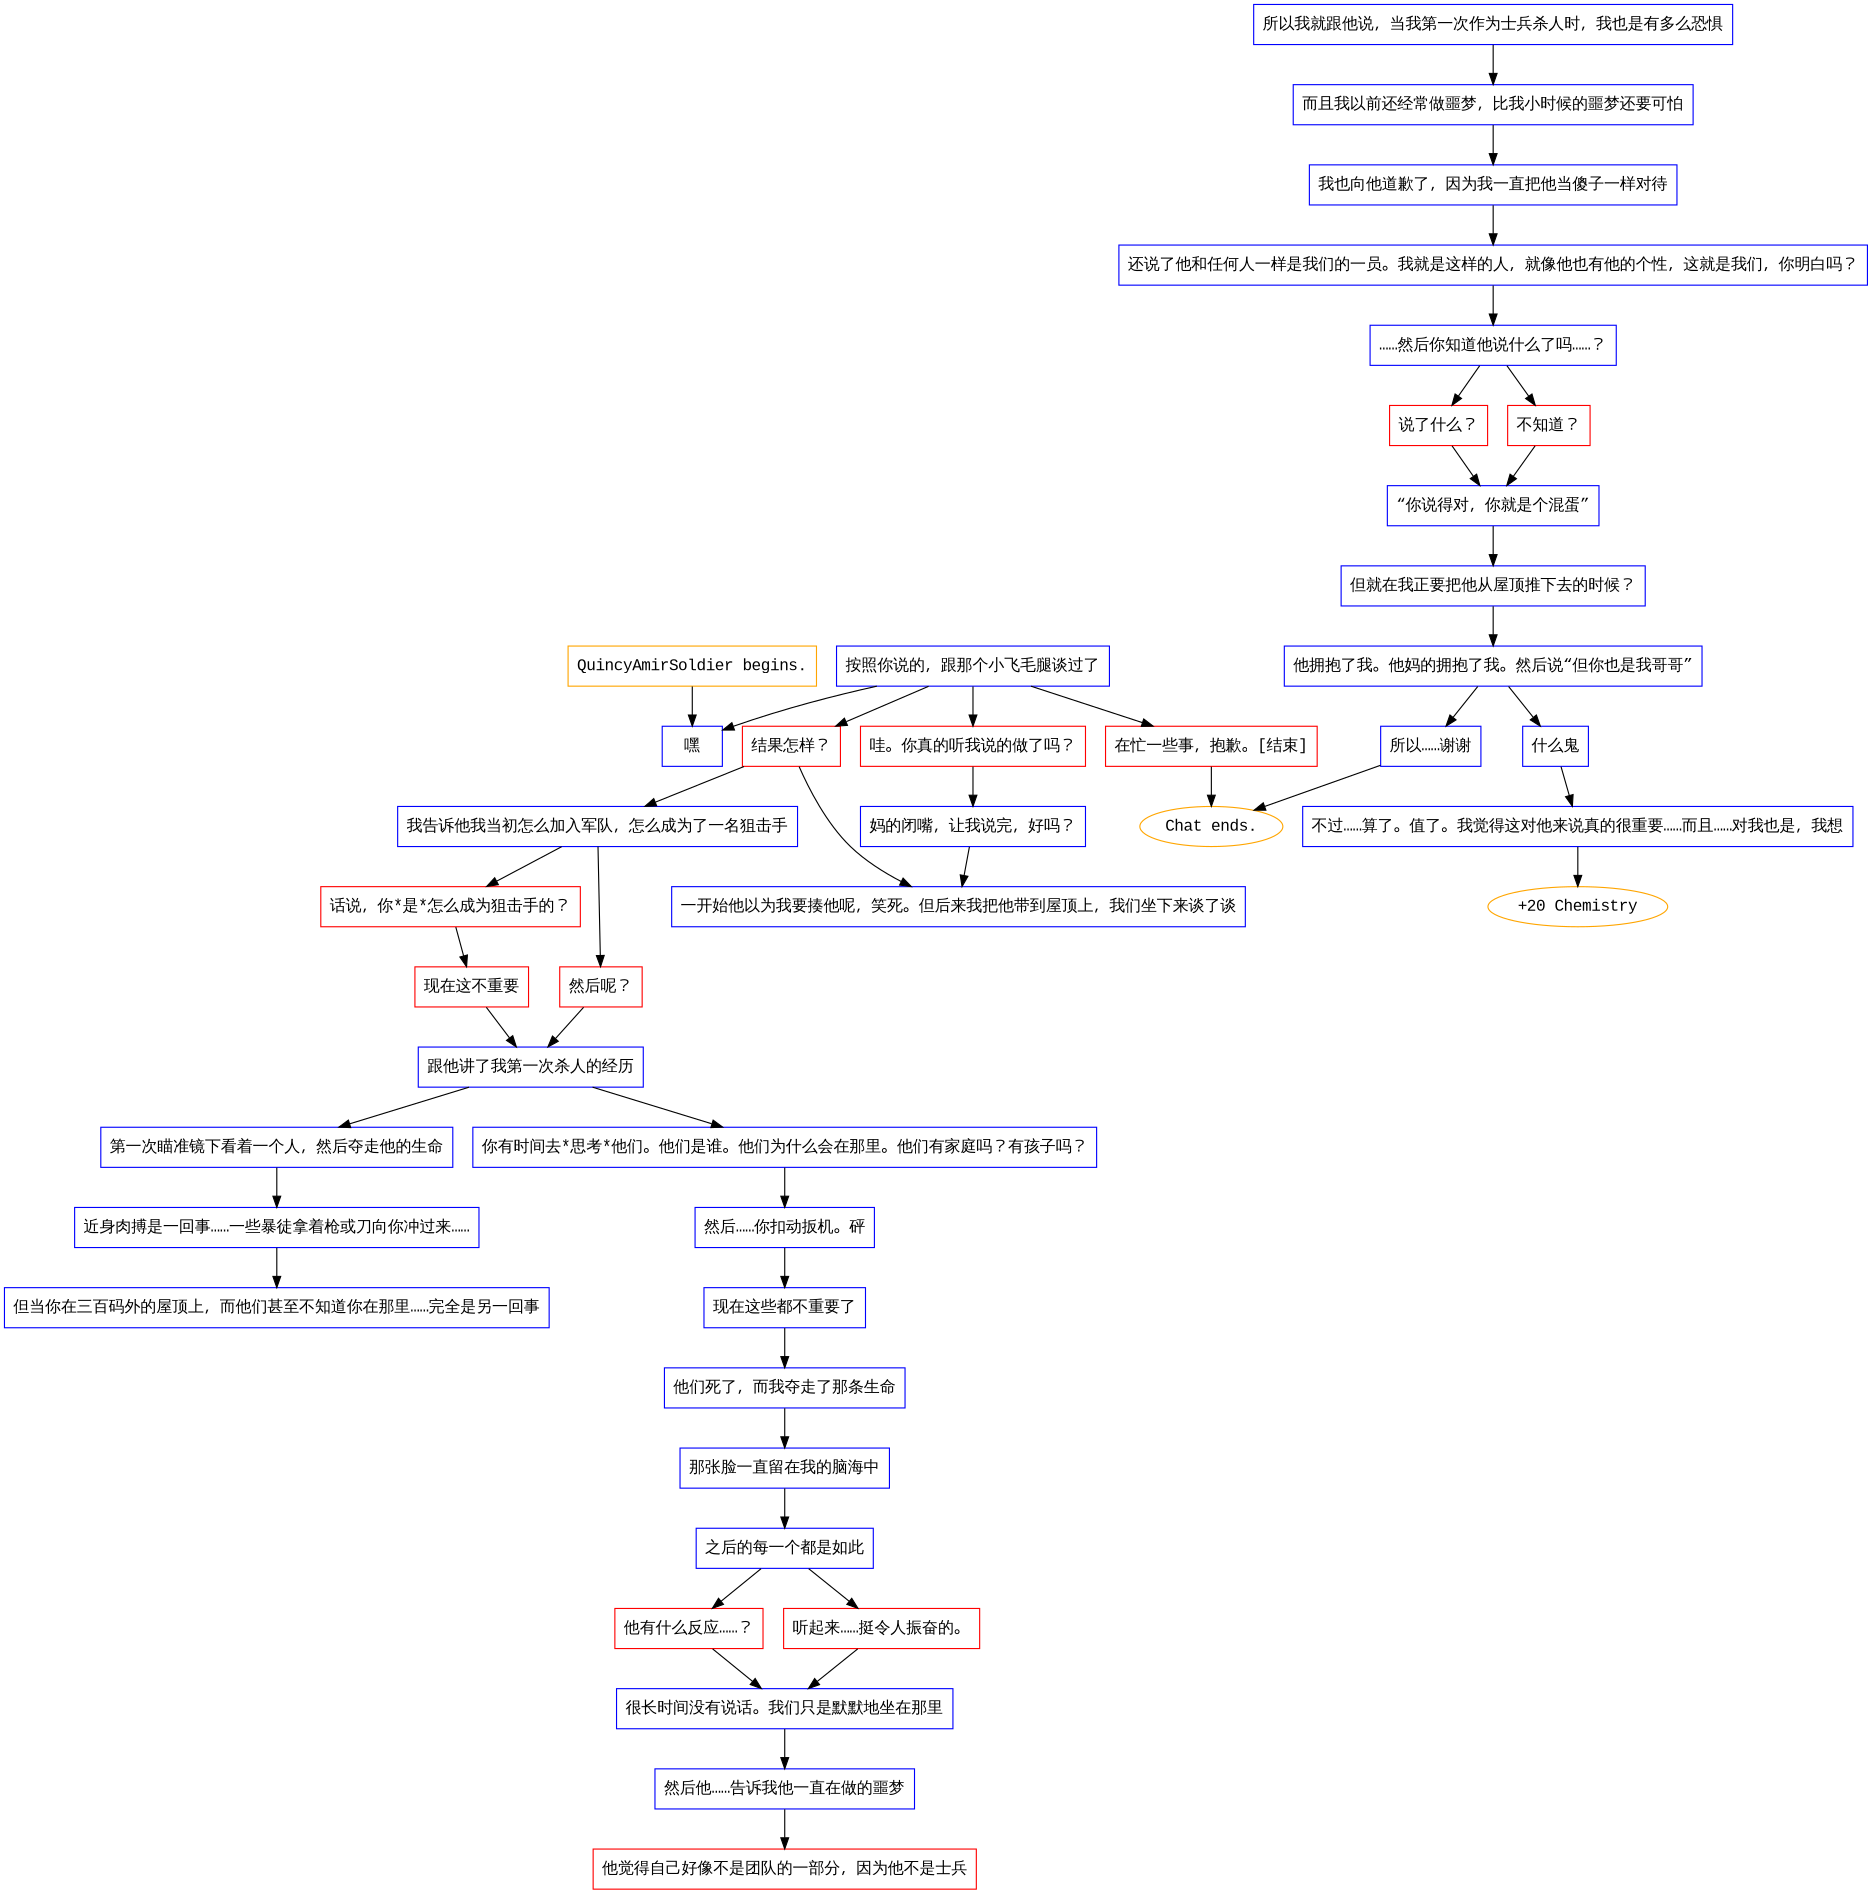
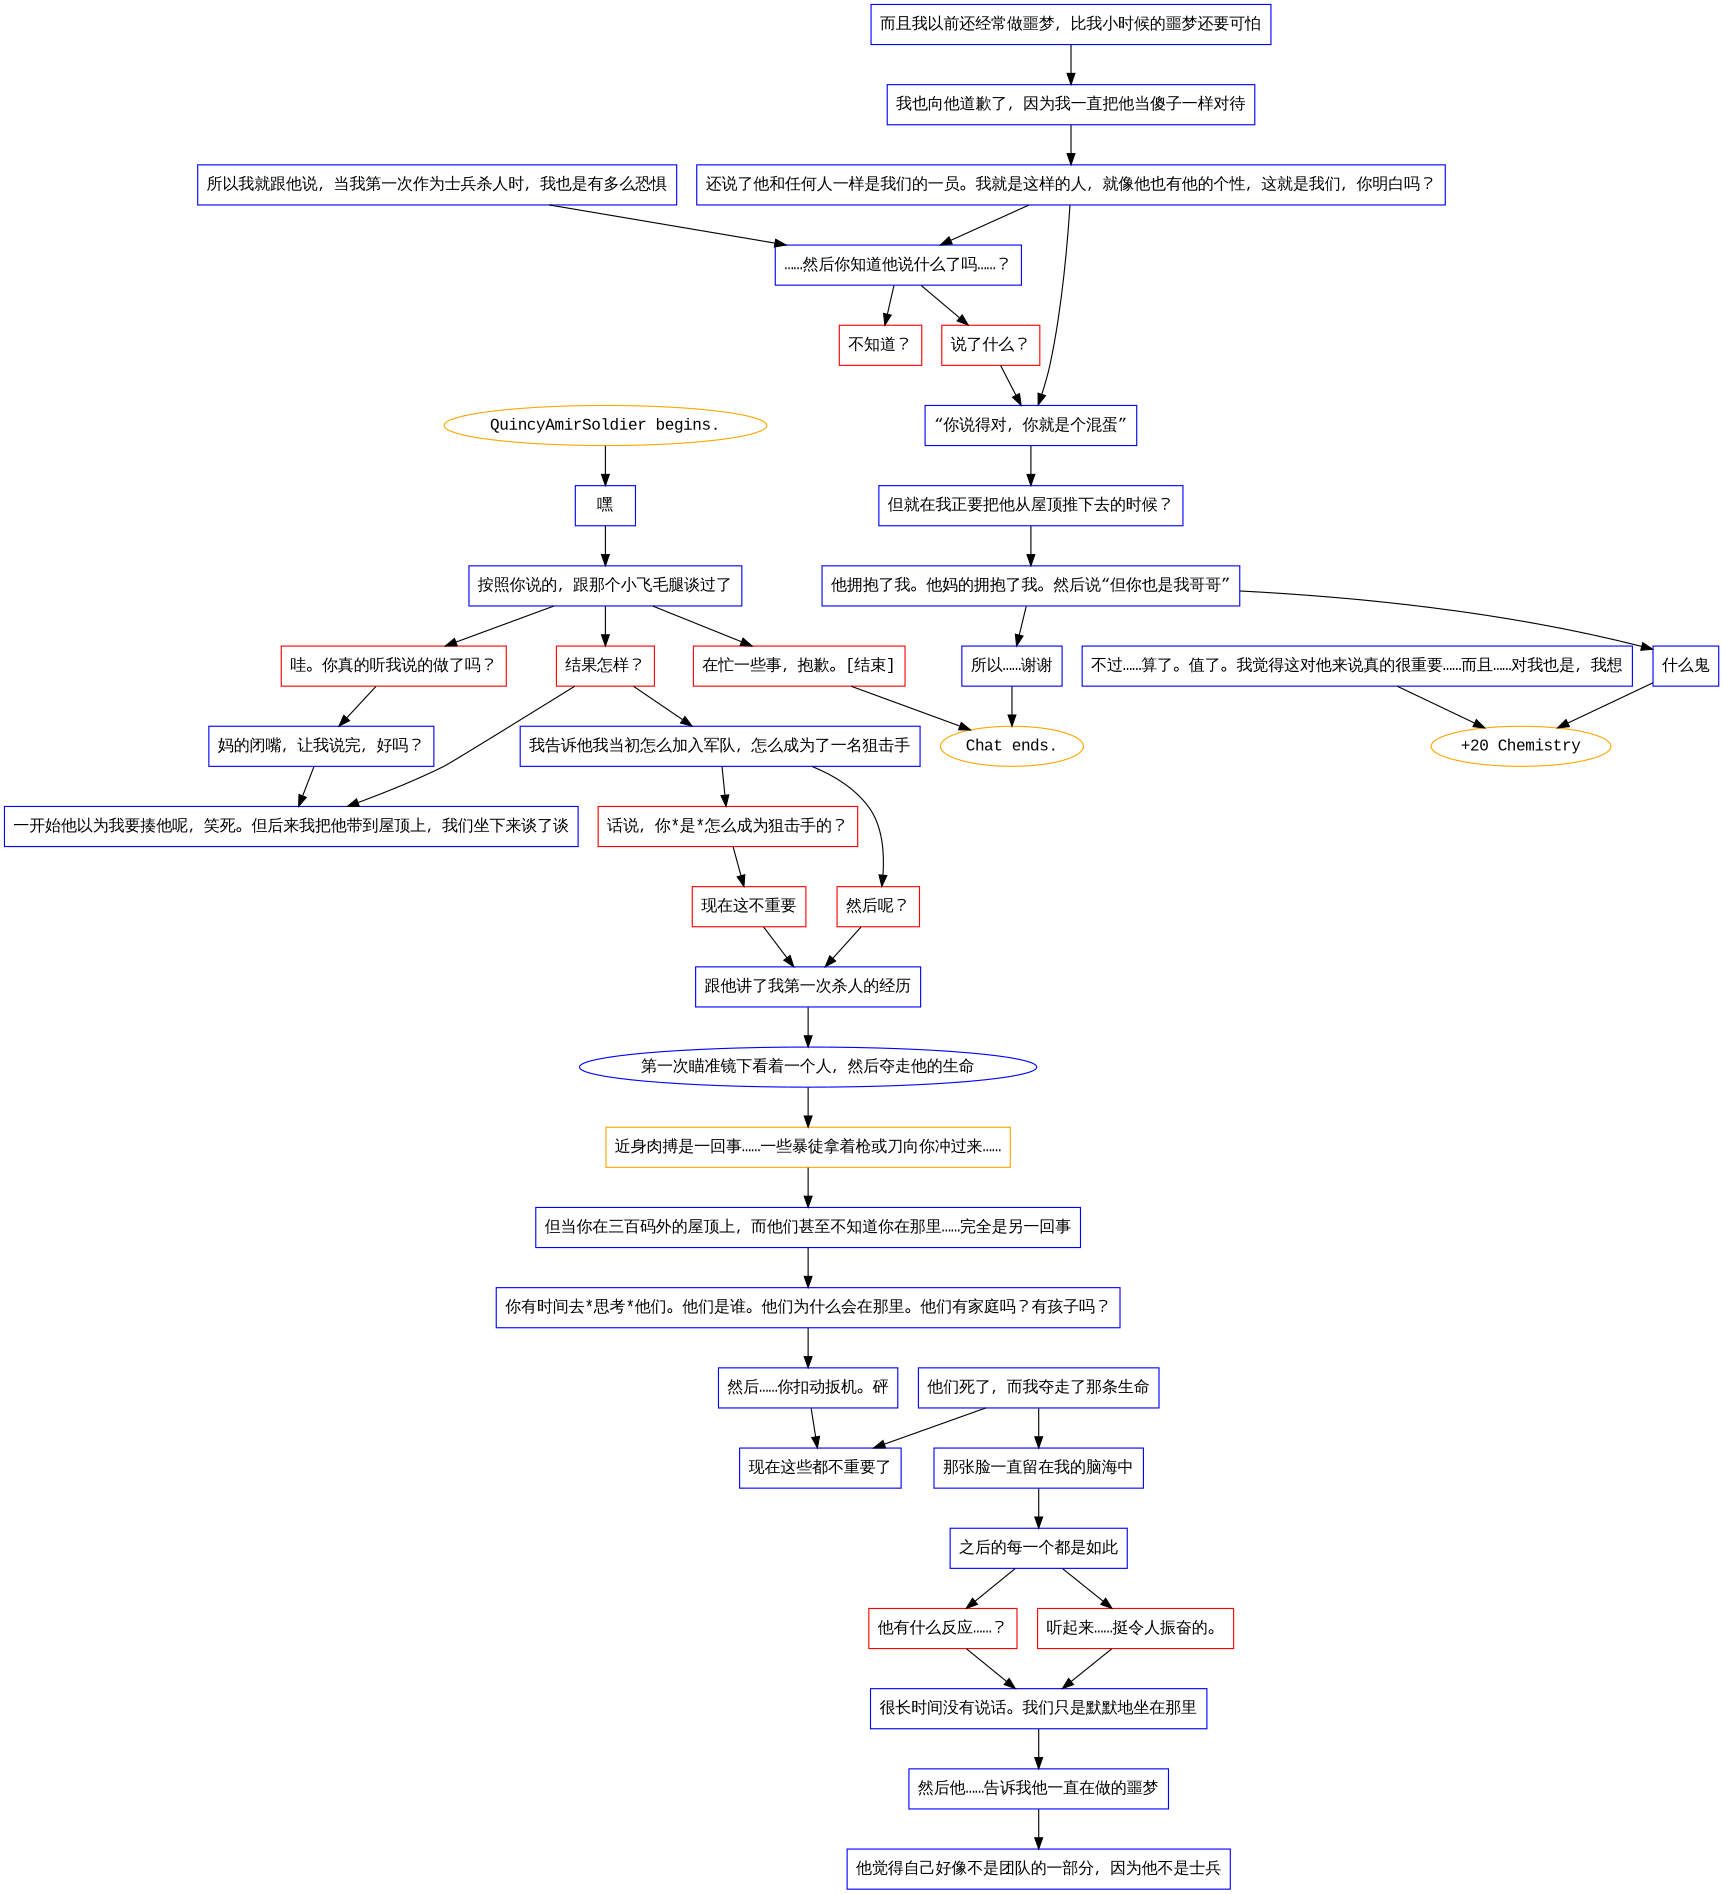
(1493, 59) -> (662, 224)
(1524, 461) -> (1061, 300)
(692, 666) -> (605, 426)
(804, 704) -> (605, 540)
(1565, 781) -> (1611, 703)
(652, 1105) -> (808, 1262)
(277, 1147) -> (808, 1067)
(277, 1228) -> (808, 1147)
(785, 1342) -> (935, 1426)
(785, 1869) -> (1039, 1869)
